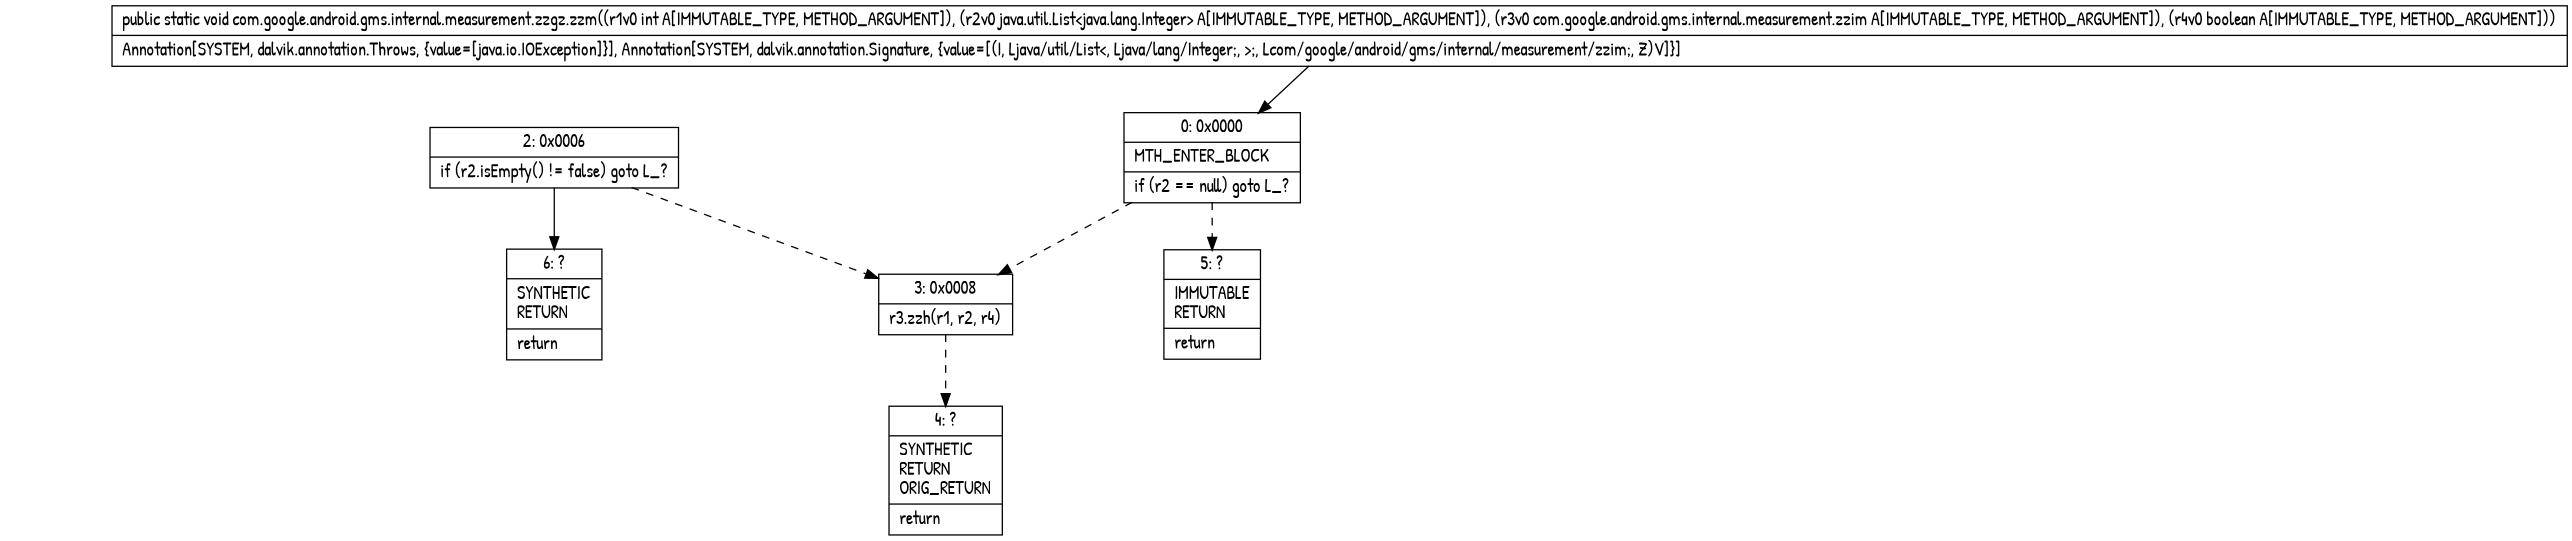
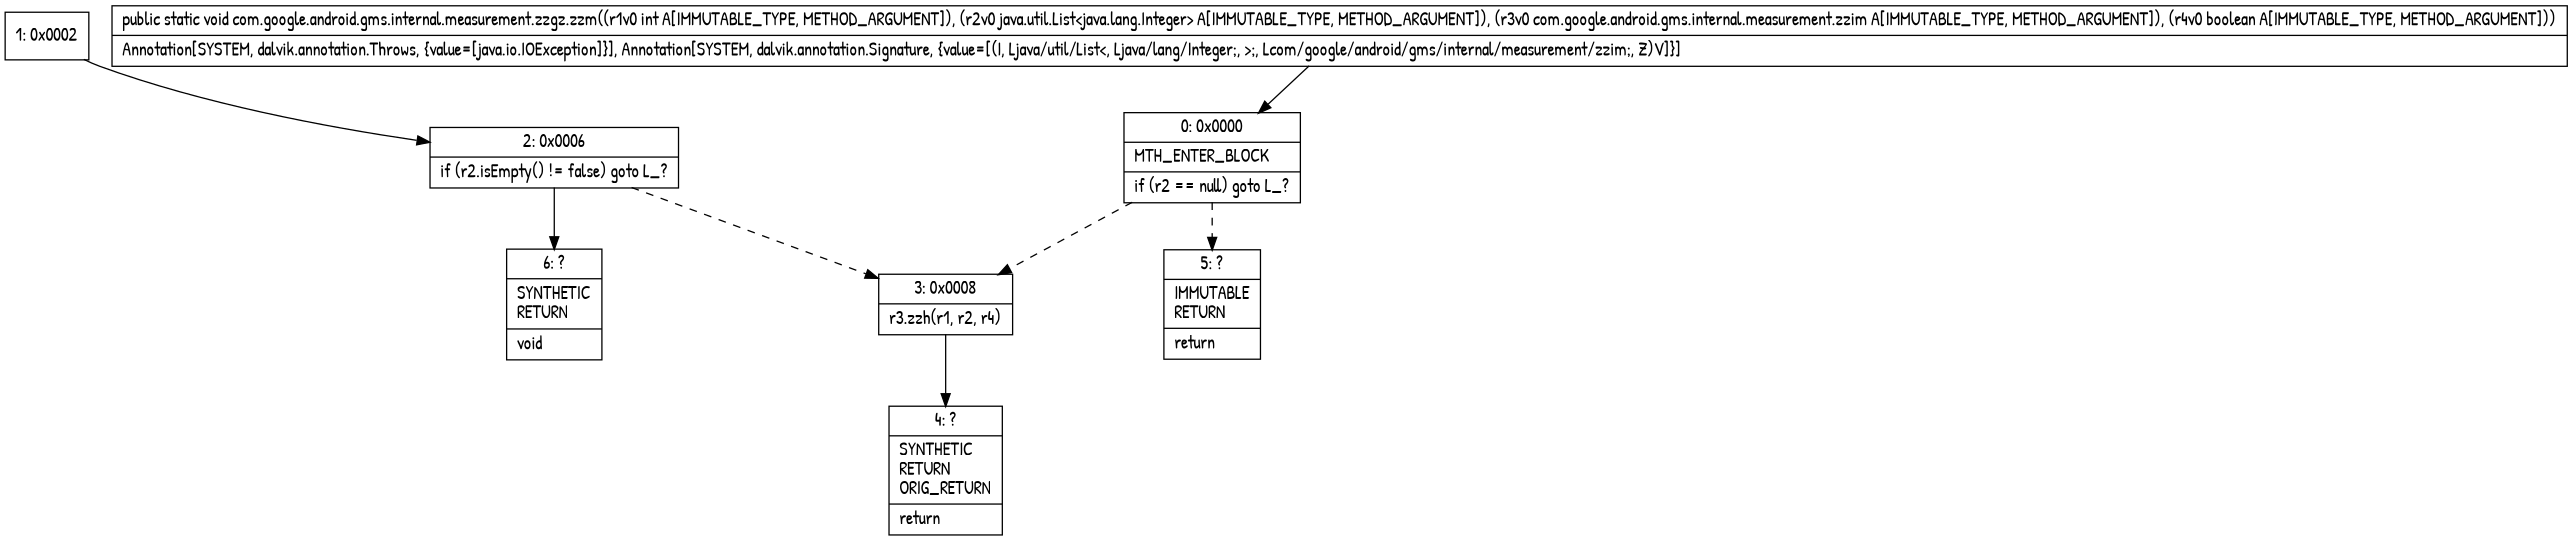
none -> (47, 36)
(538, 344) -> (530, 344)
(946, 364) -> (946, 364)
